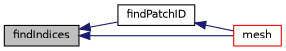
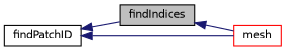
(104, 25) -> (106, 24)
